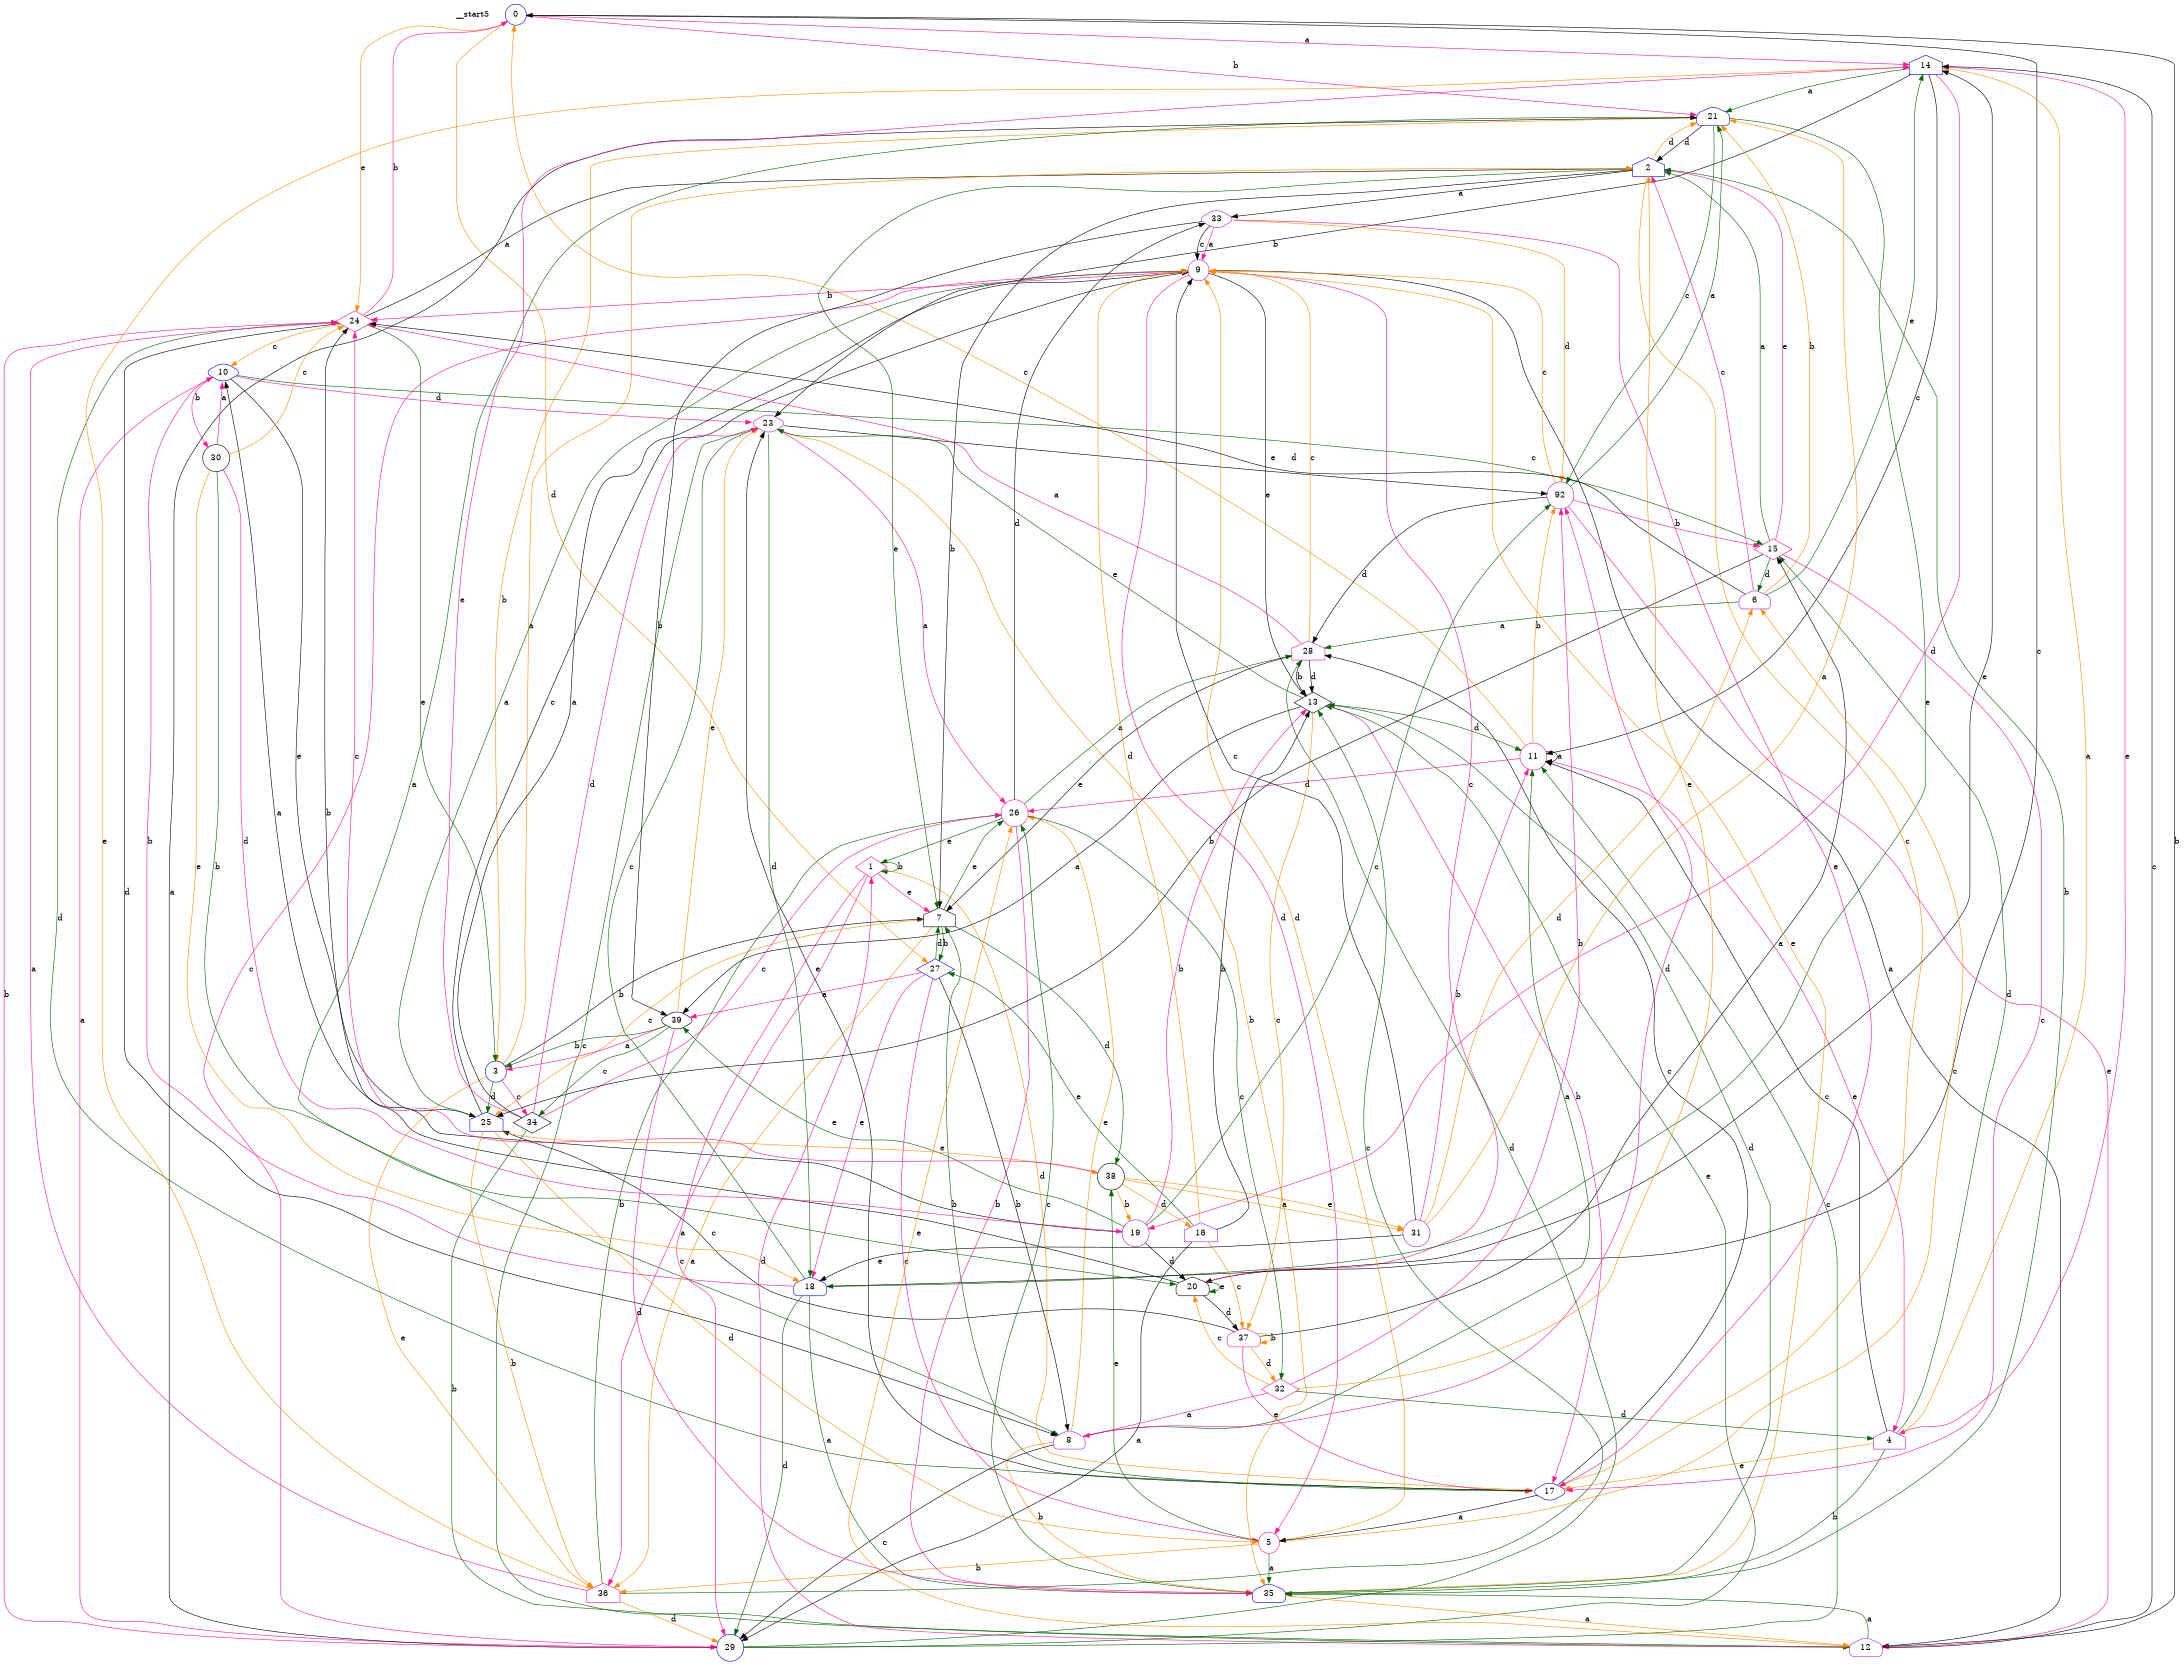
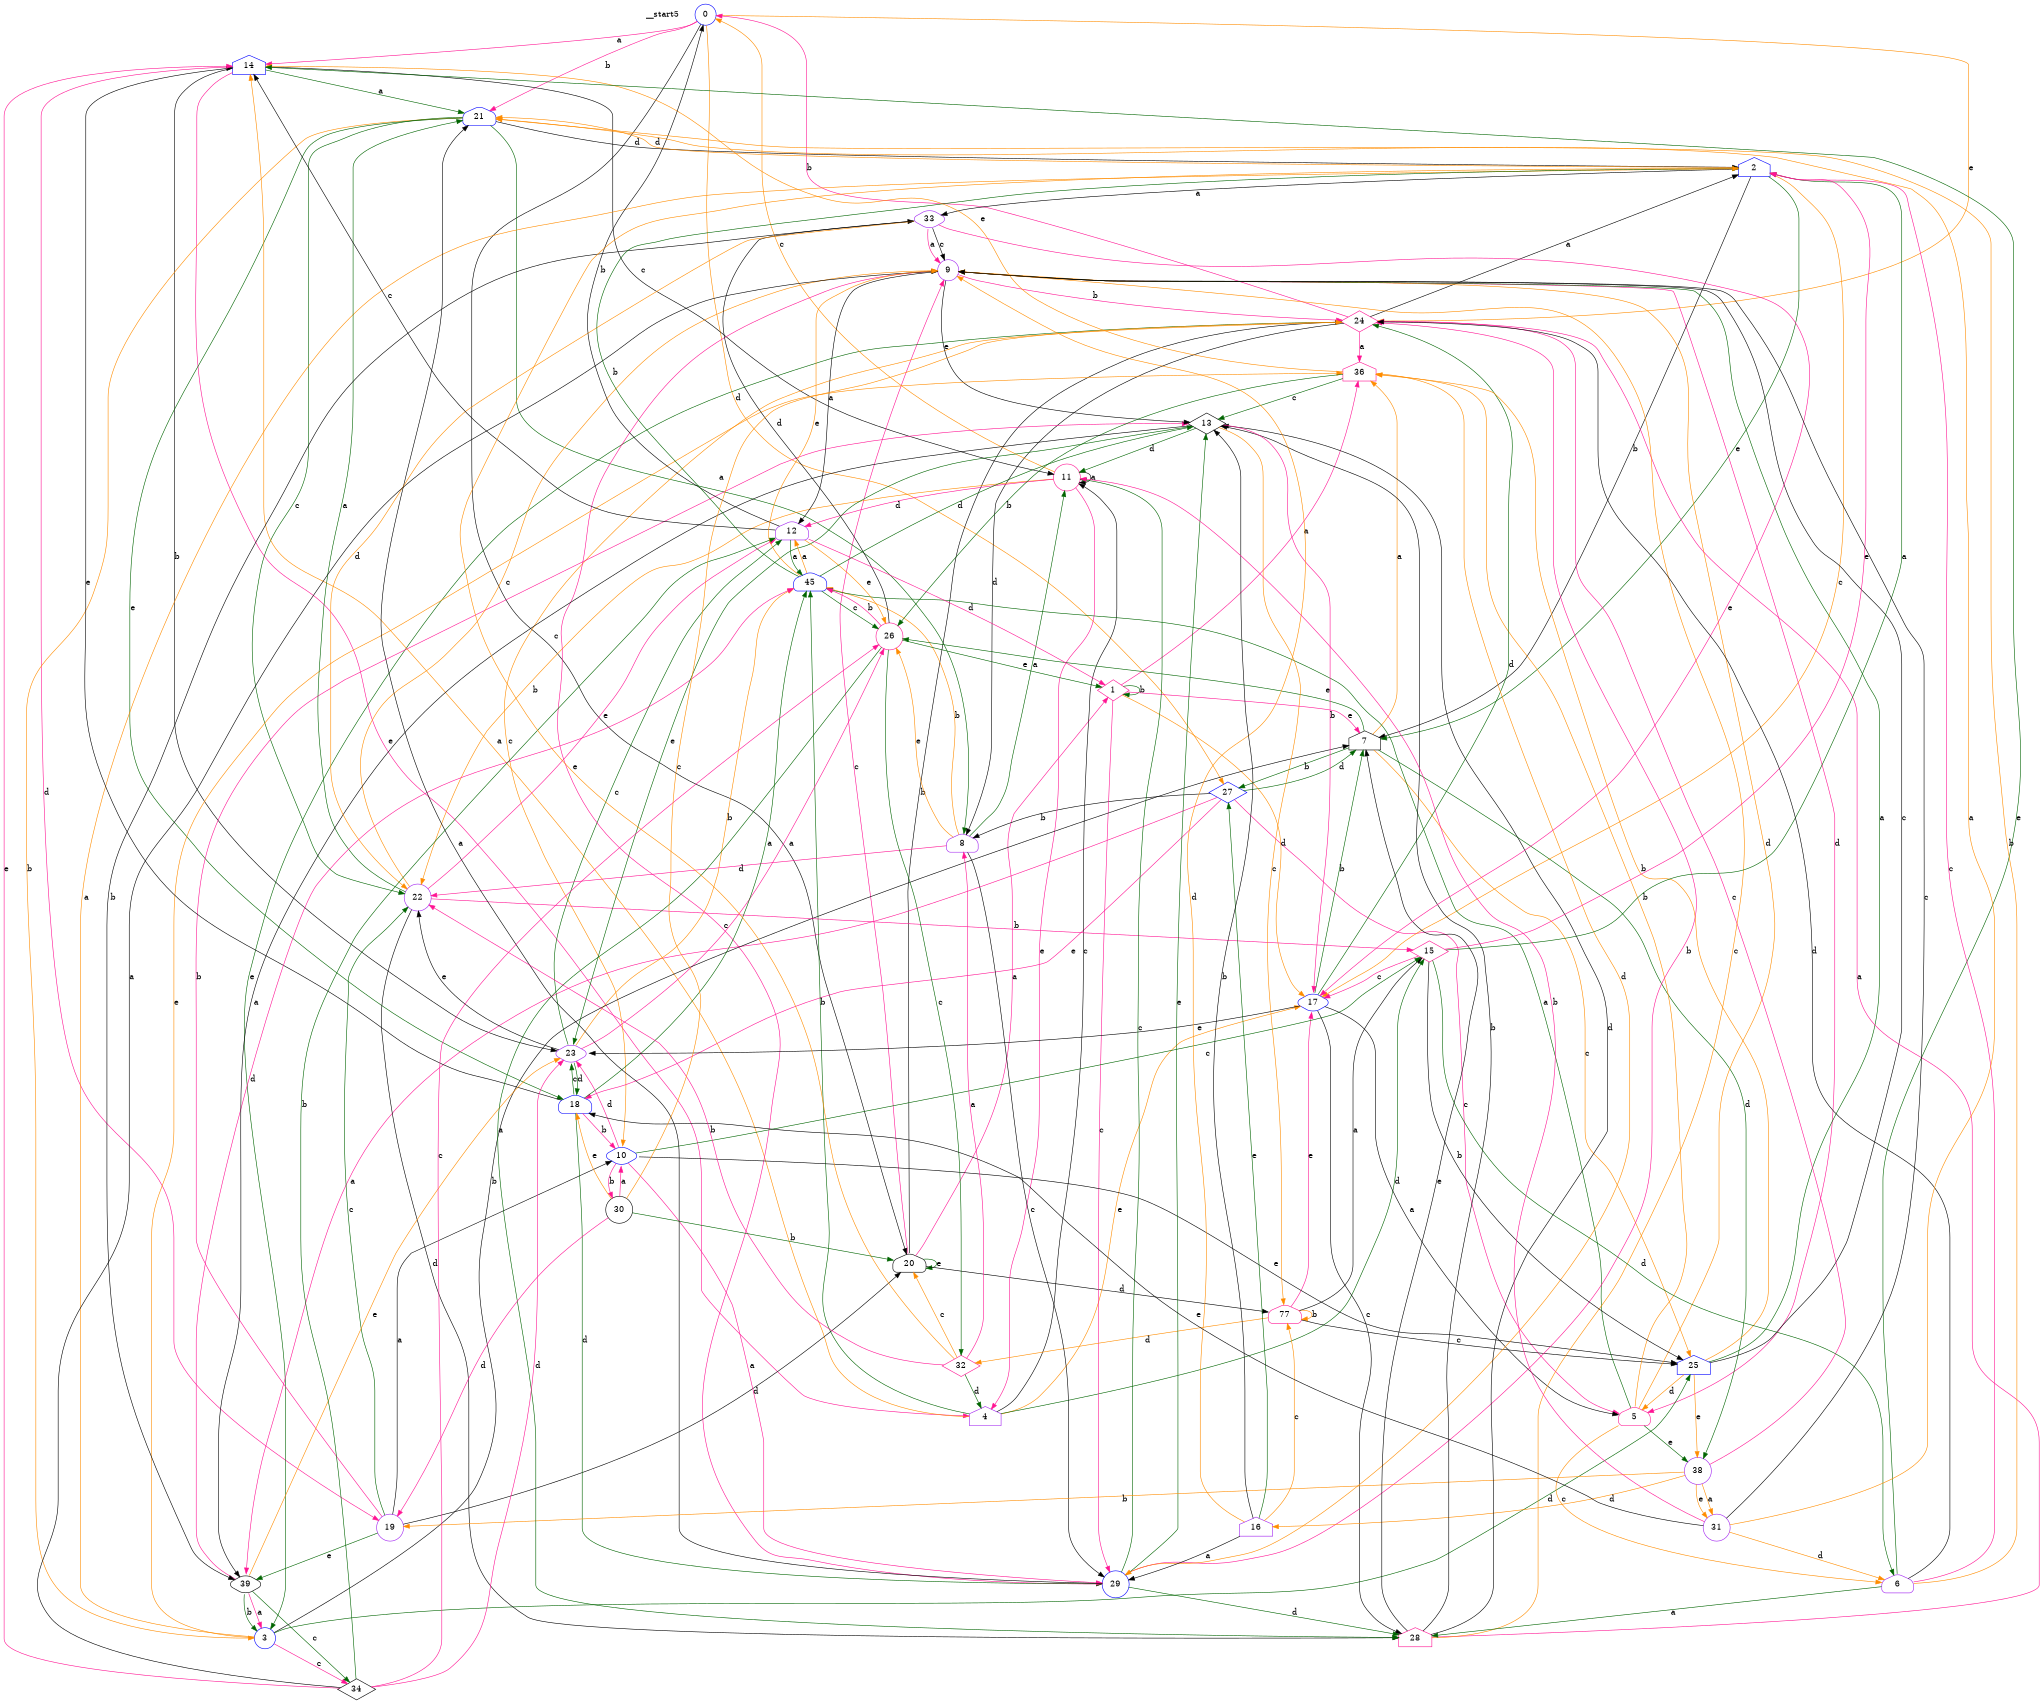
(1560, 495) -> (418, 898)
(1289, 783) -> (931, 495)
none -> (1012, 973)
(31, 984) -> (1359, 344)
(1111, 1177) -> (1698, 1471)
(1244, 1338) -> (1285, 1315)
(1269, 1543) -> (1634, 1417)
(1269, 1594) -> (810, 583)
